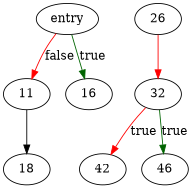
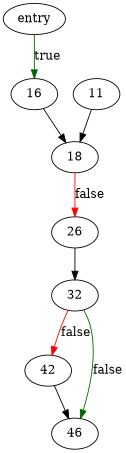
(44, 51) -> none
(158, 52) -> (75, 260)
none -> (52, 122)
(144, 132) -> (76, 333)
(175, 132) -> (108, 371)
none -> (75, 190)
none -> (60, 398)
